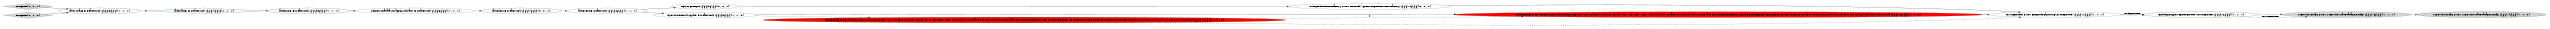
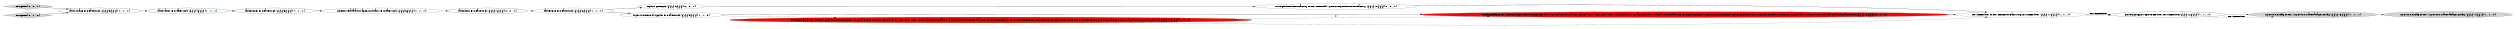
(204, 11) -> (187, 11)
